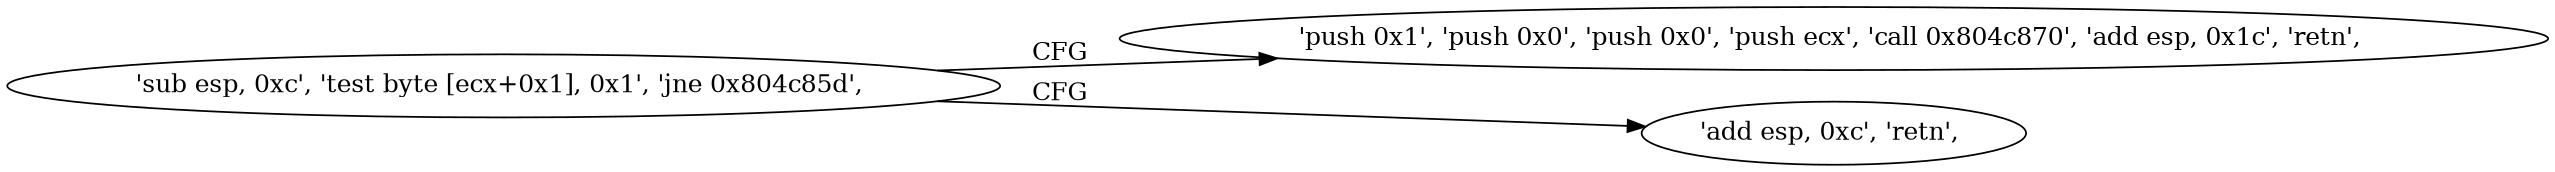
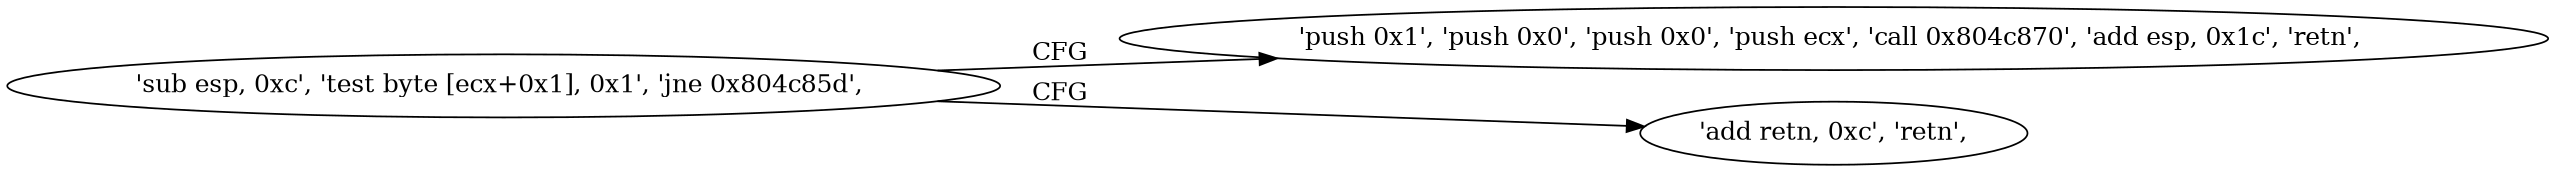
(1834, 133) -> (1834, 133)
